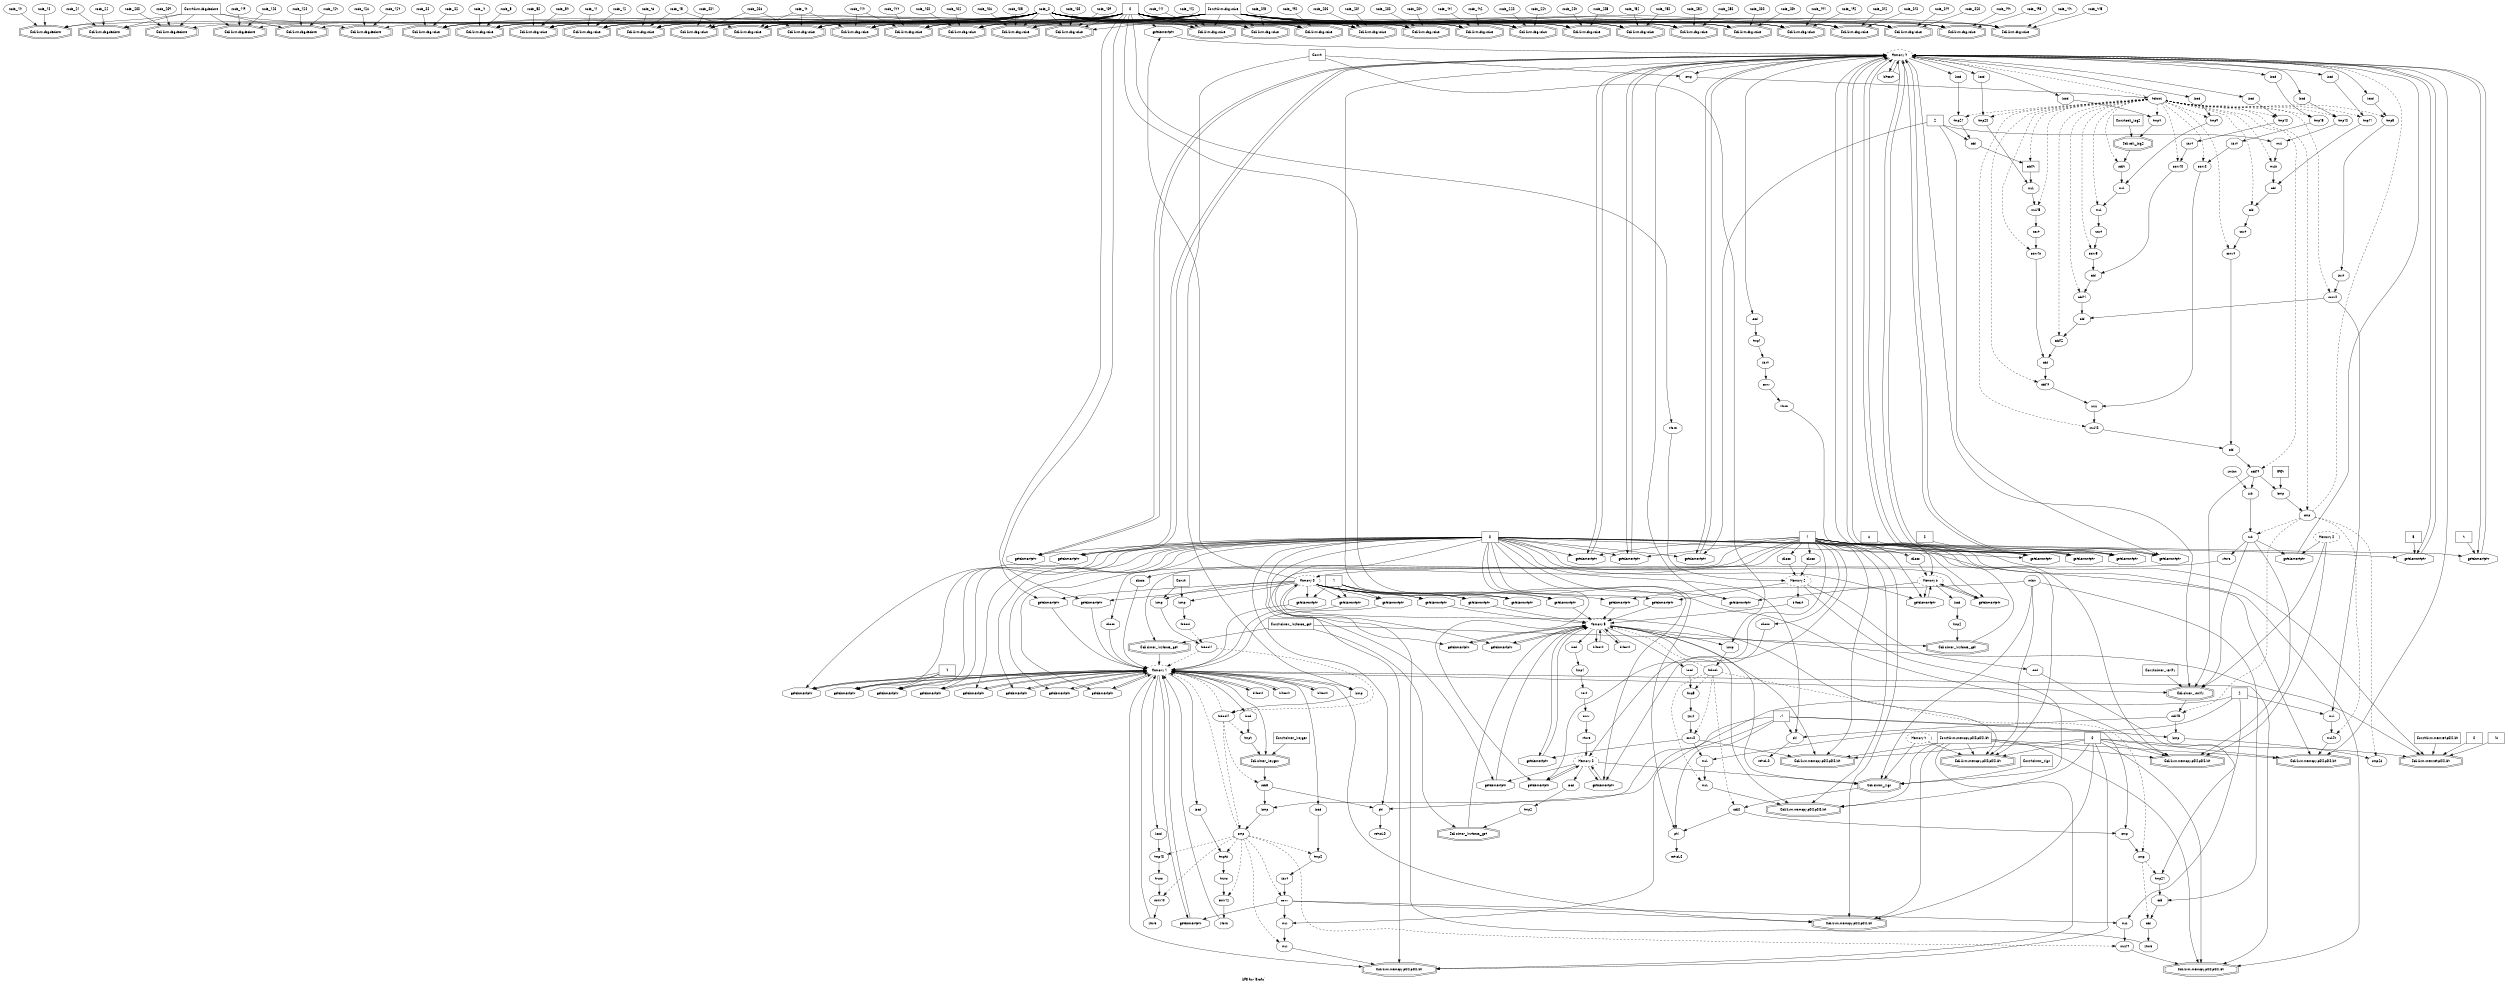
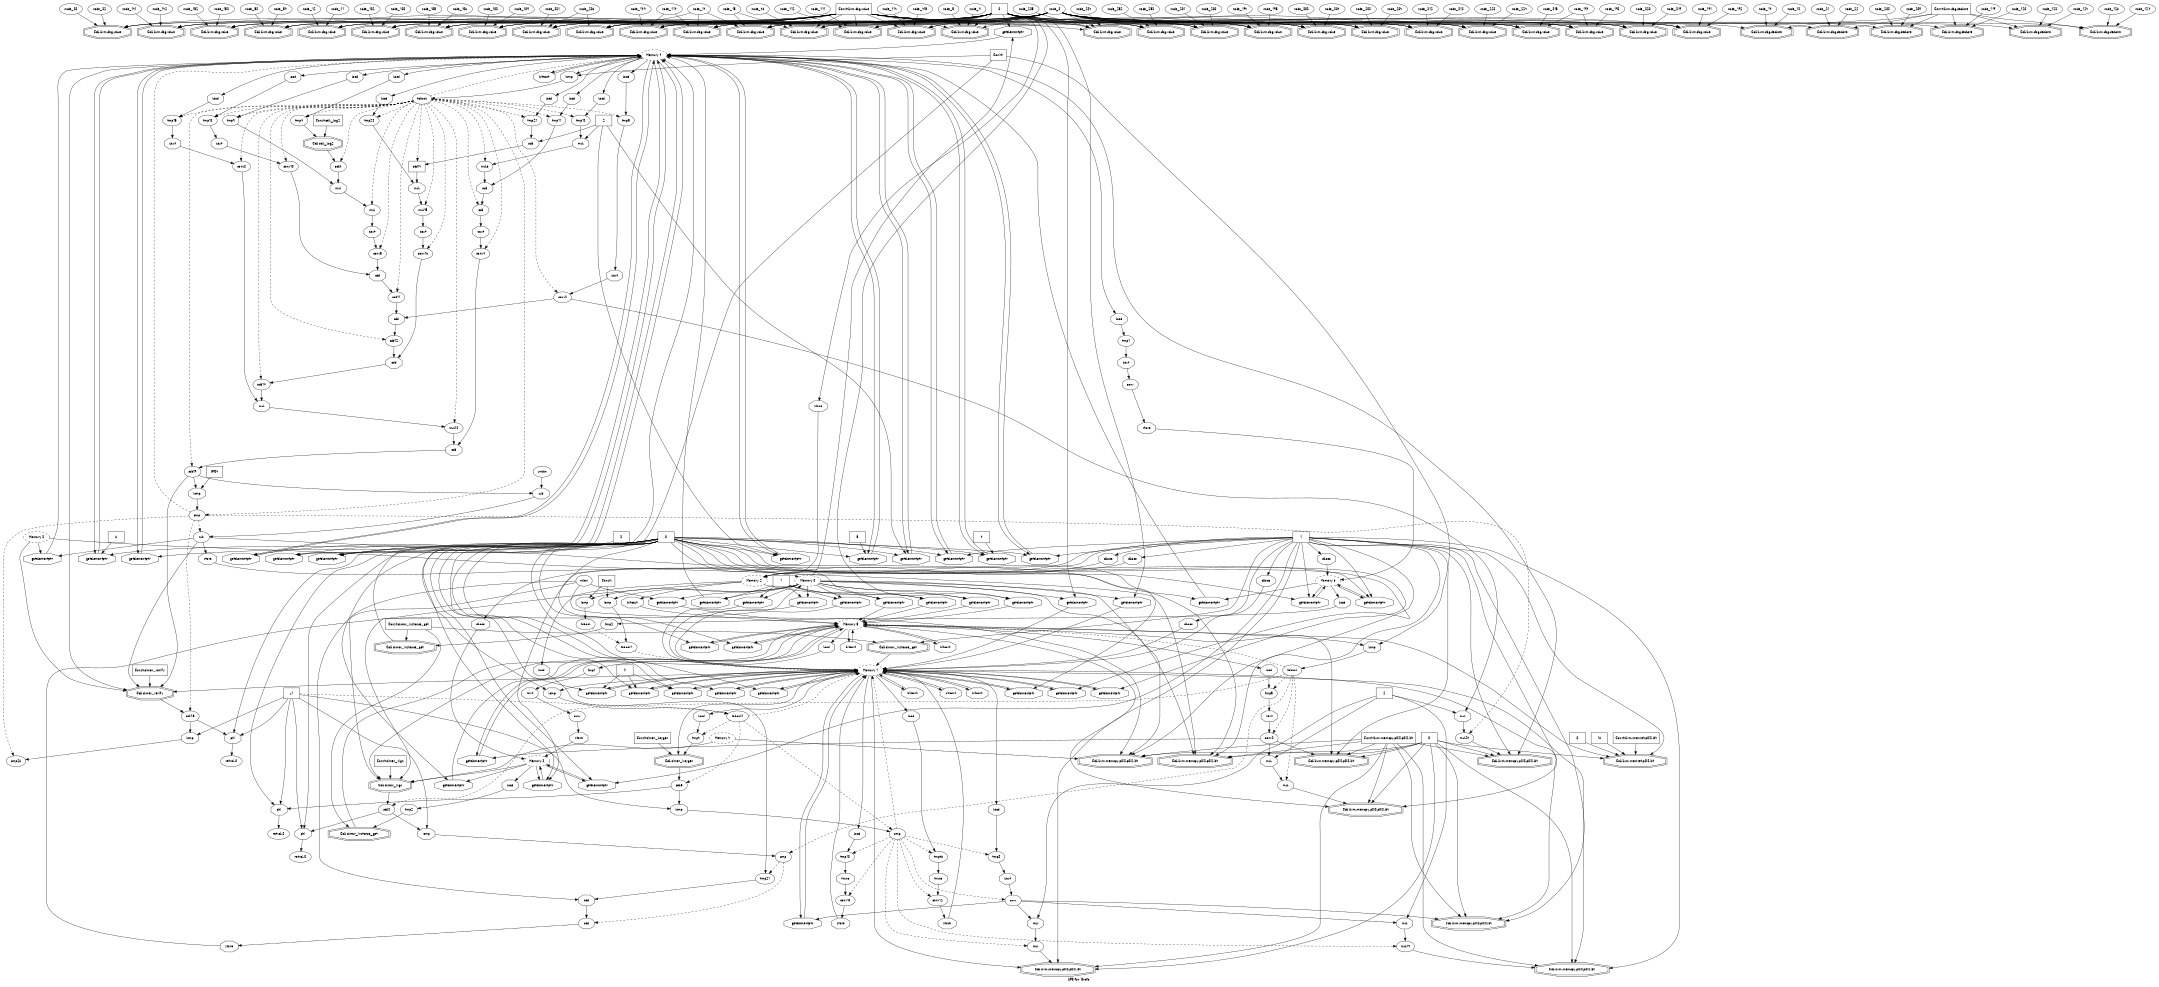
none -> (1581, 9)
(1367, 684) -> (523, 702)
